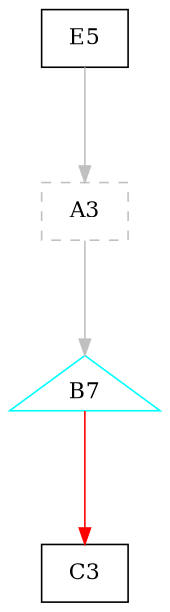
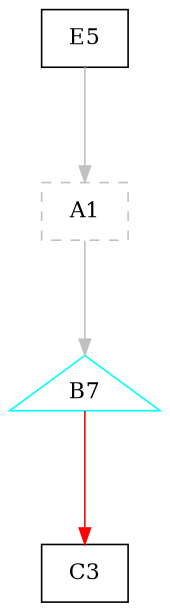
(85, 211) -> (85, 211)
